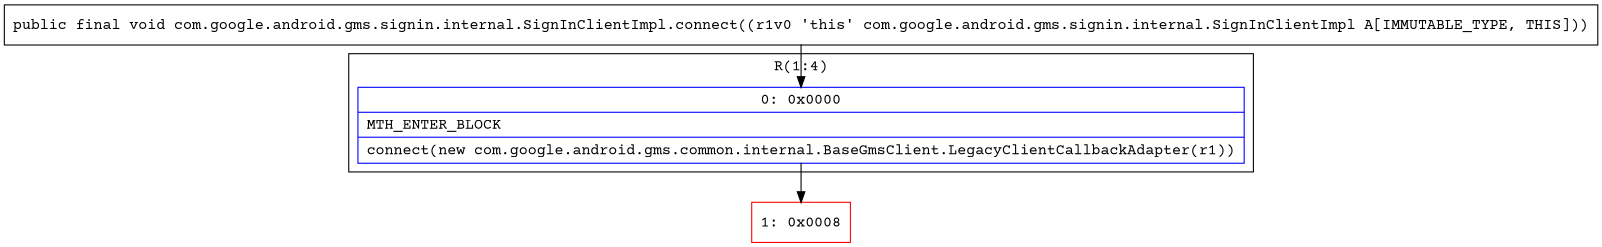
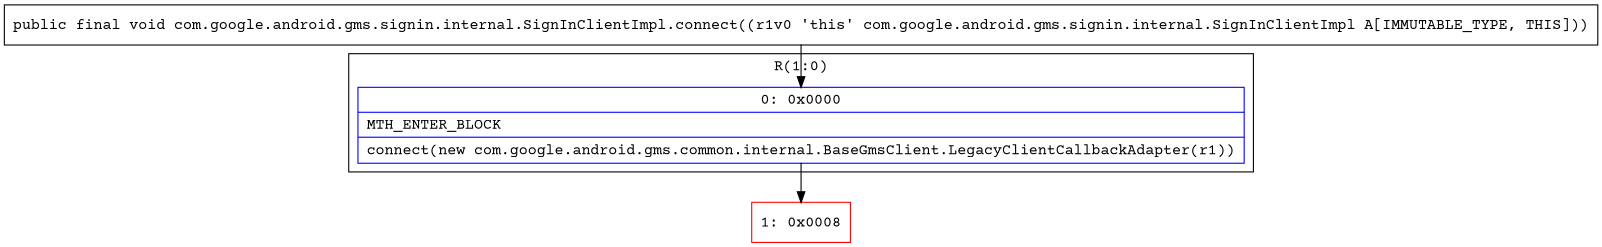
(801, 66) -> (801, 66)
